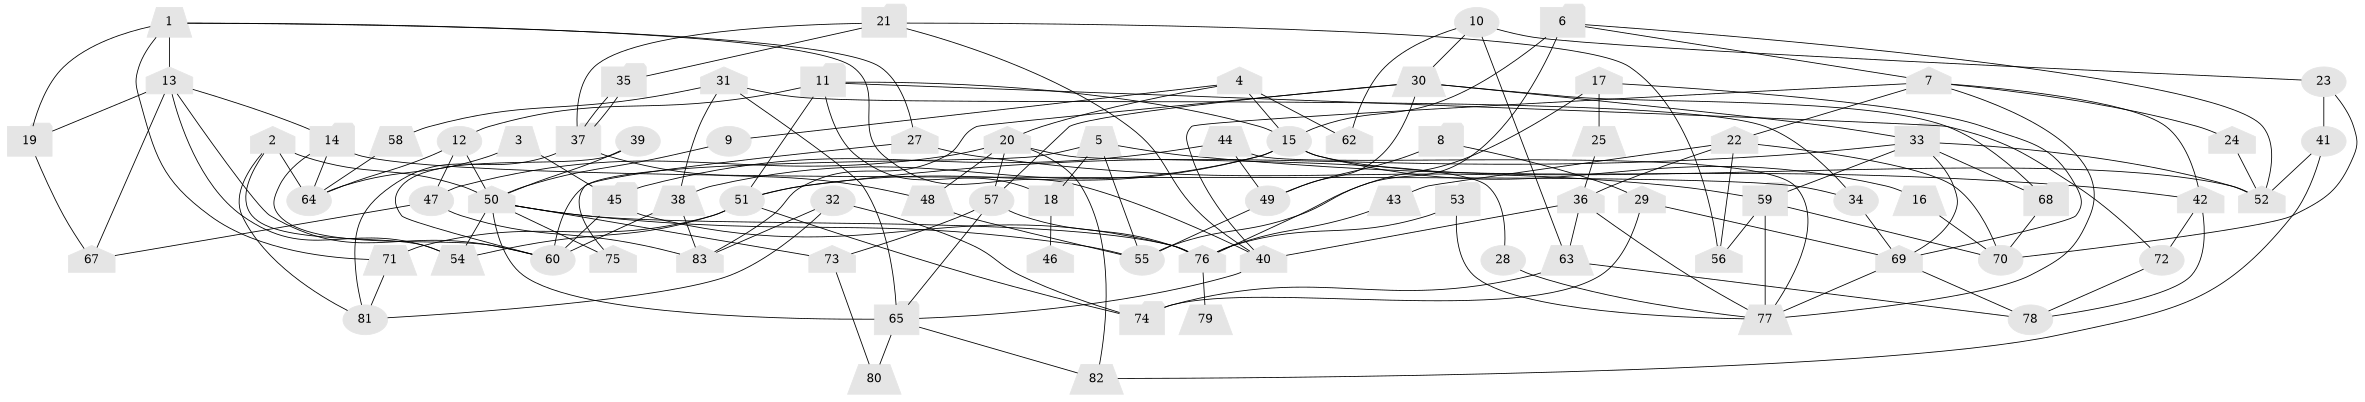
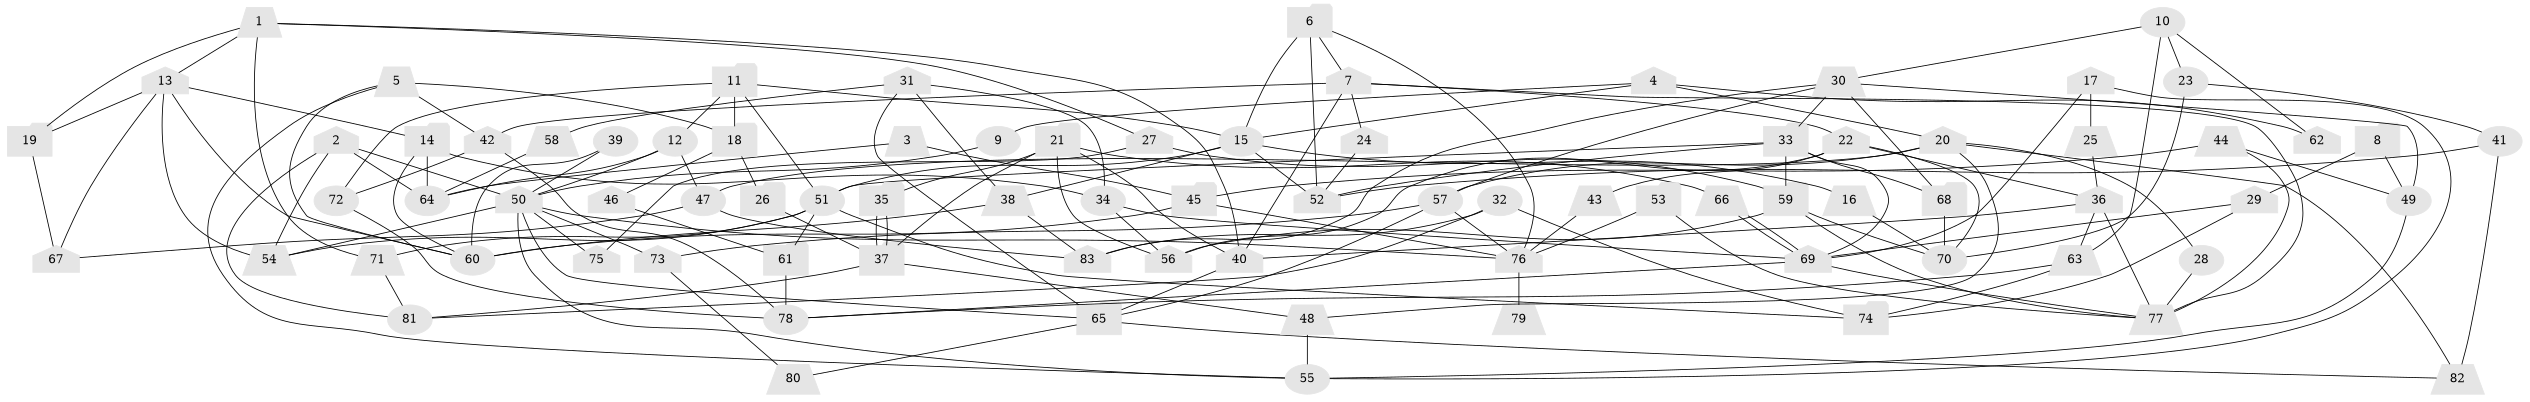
none -> (763, 201)
none -> (1722, 201)
none -> (1140, 234)
none -> (786, 260)
